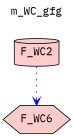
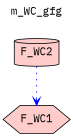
(37, 119) -> (37, 119)
